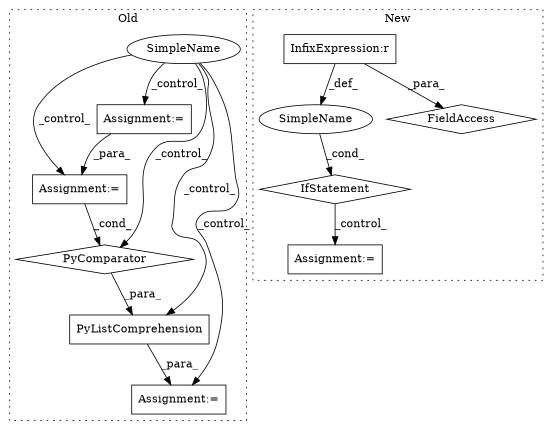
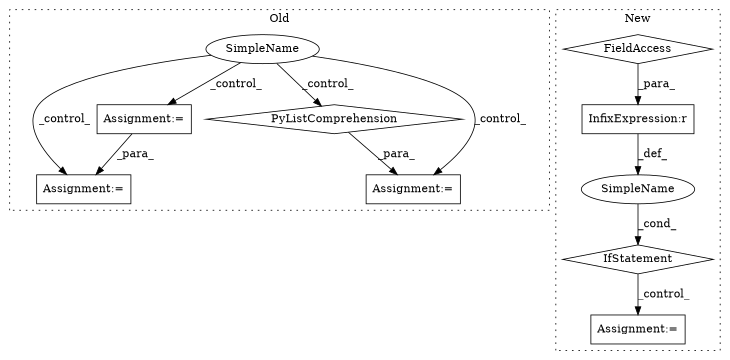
(400, 84) -> (638, 80)
(105, 259) -> none
(139, 329) -> (334, 119)
